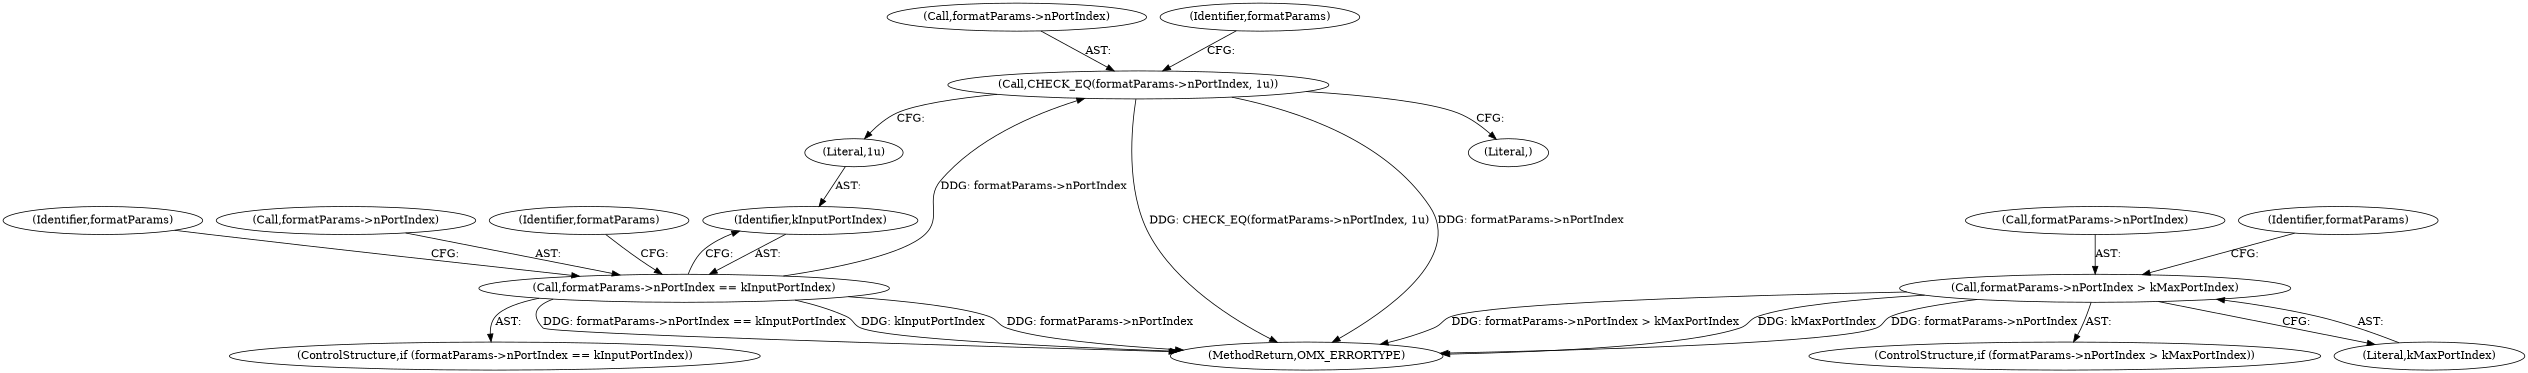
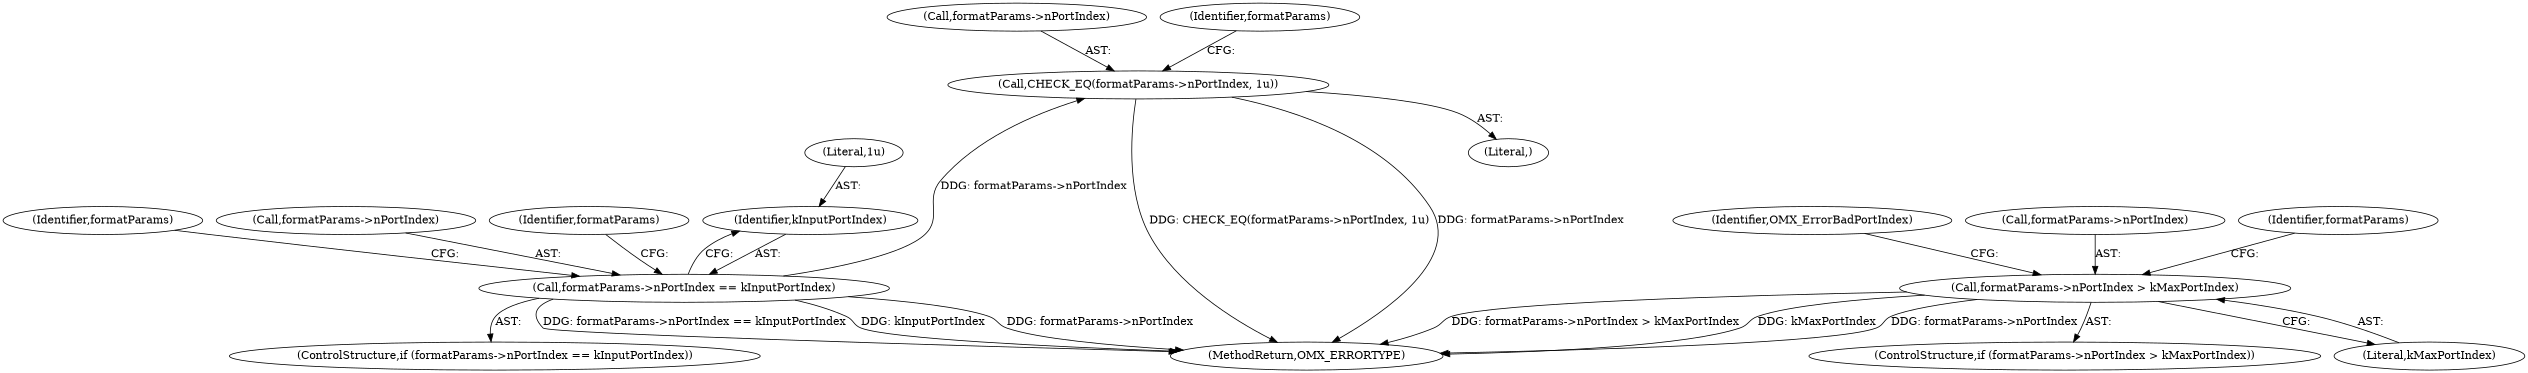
(930, 104) -> none
(1492, 119) -> (1492, 119)
none -> (1812, 221)
